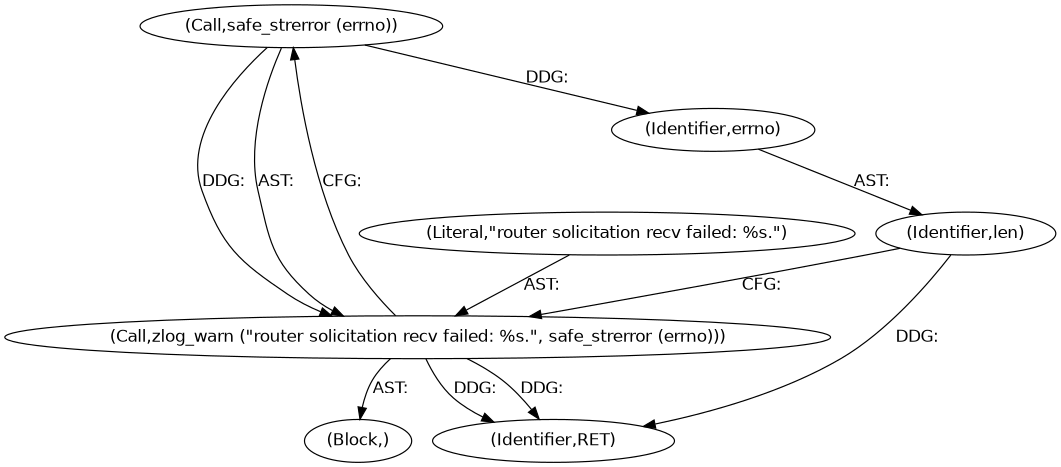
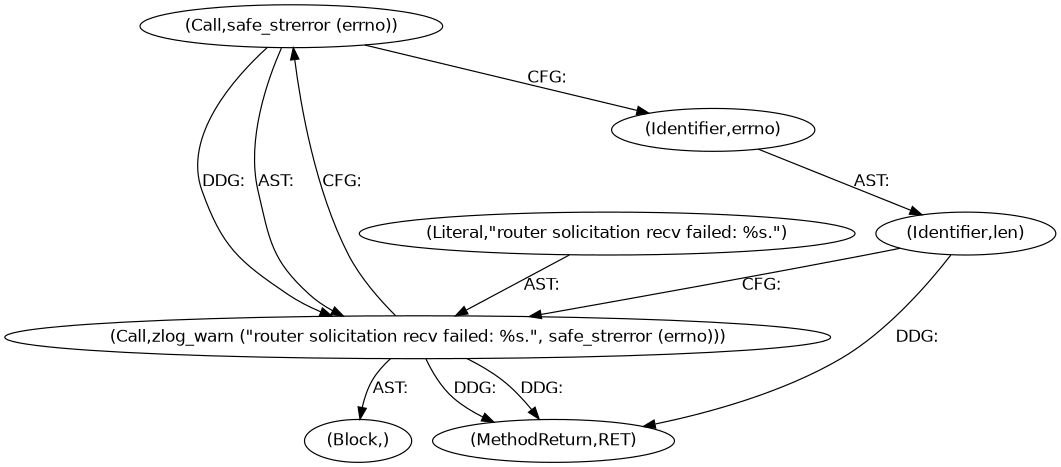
(550, 78) -> (550, 78)
(554, 441) -> (554, 441)
